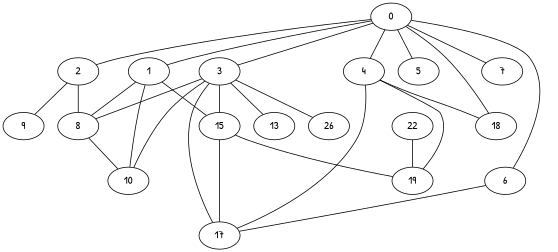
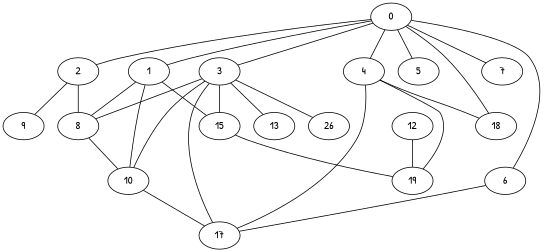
(413, 126) -> (413, 126)
(220, 181) -> (174, 208)
